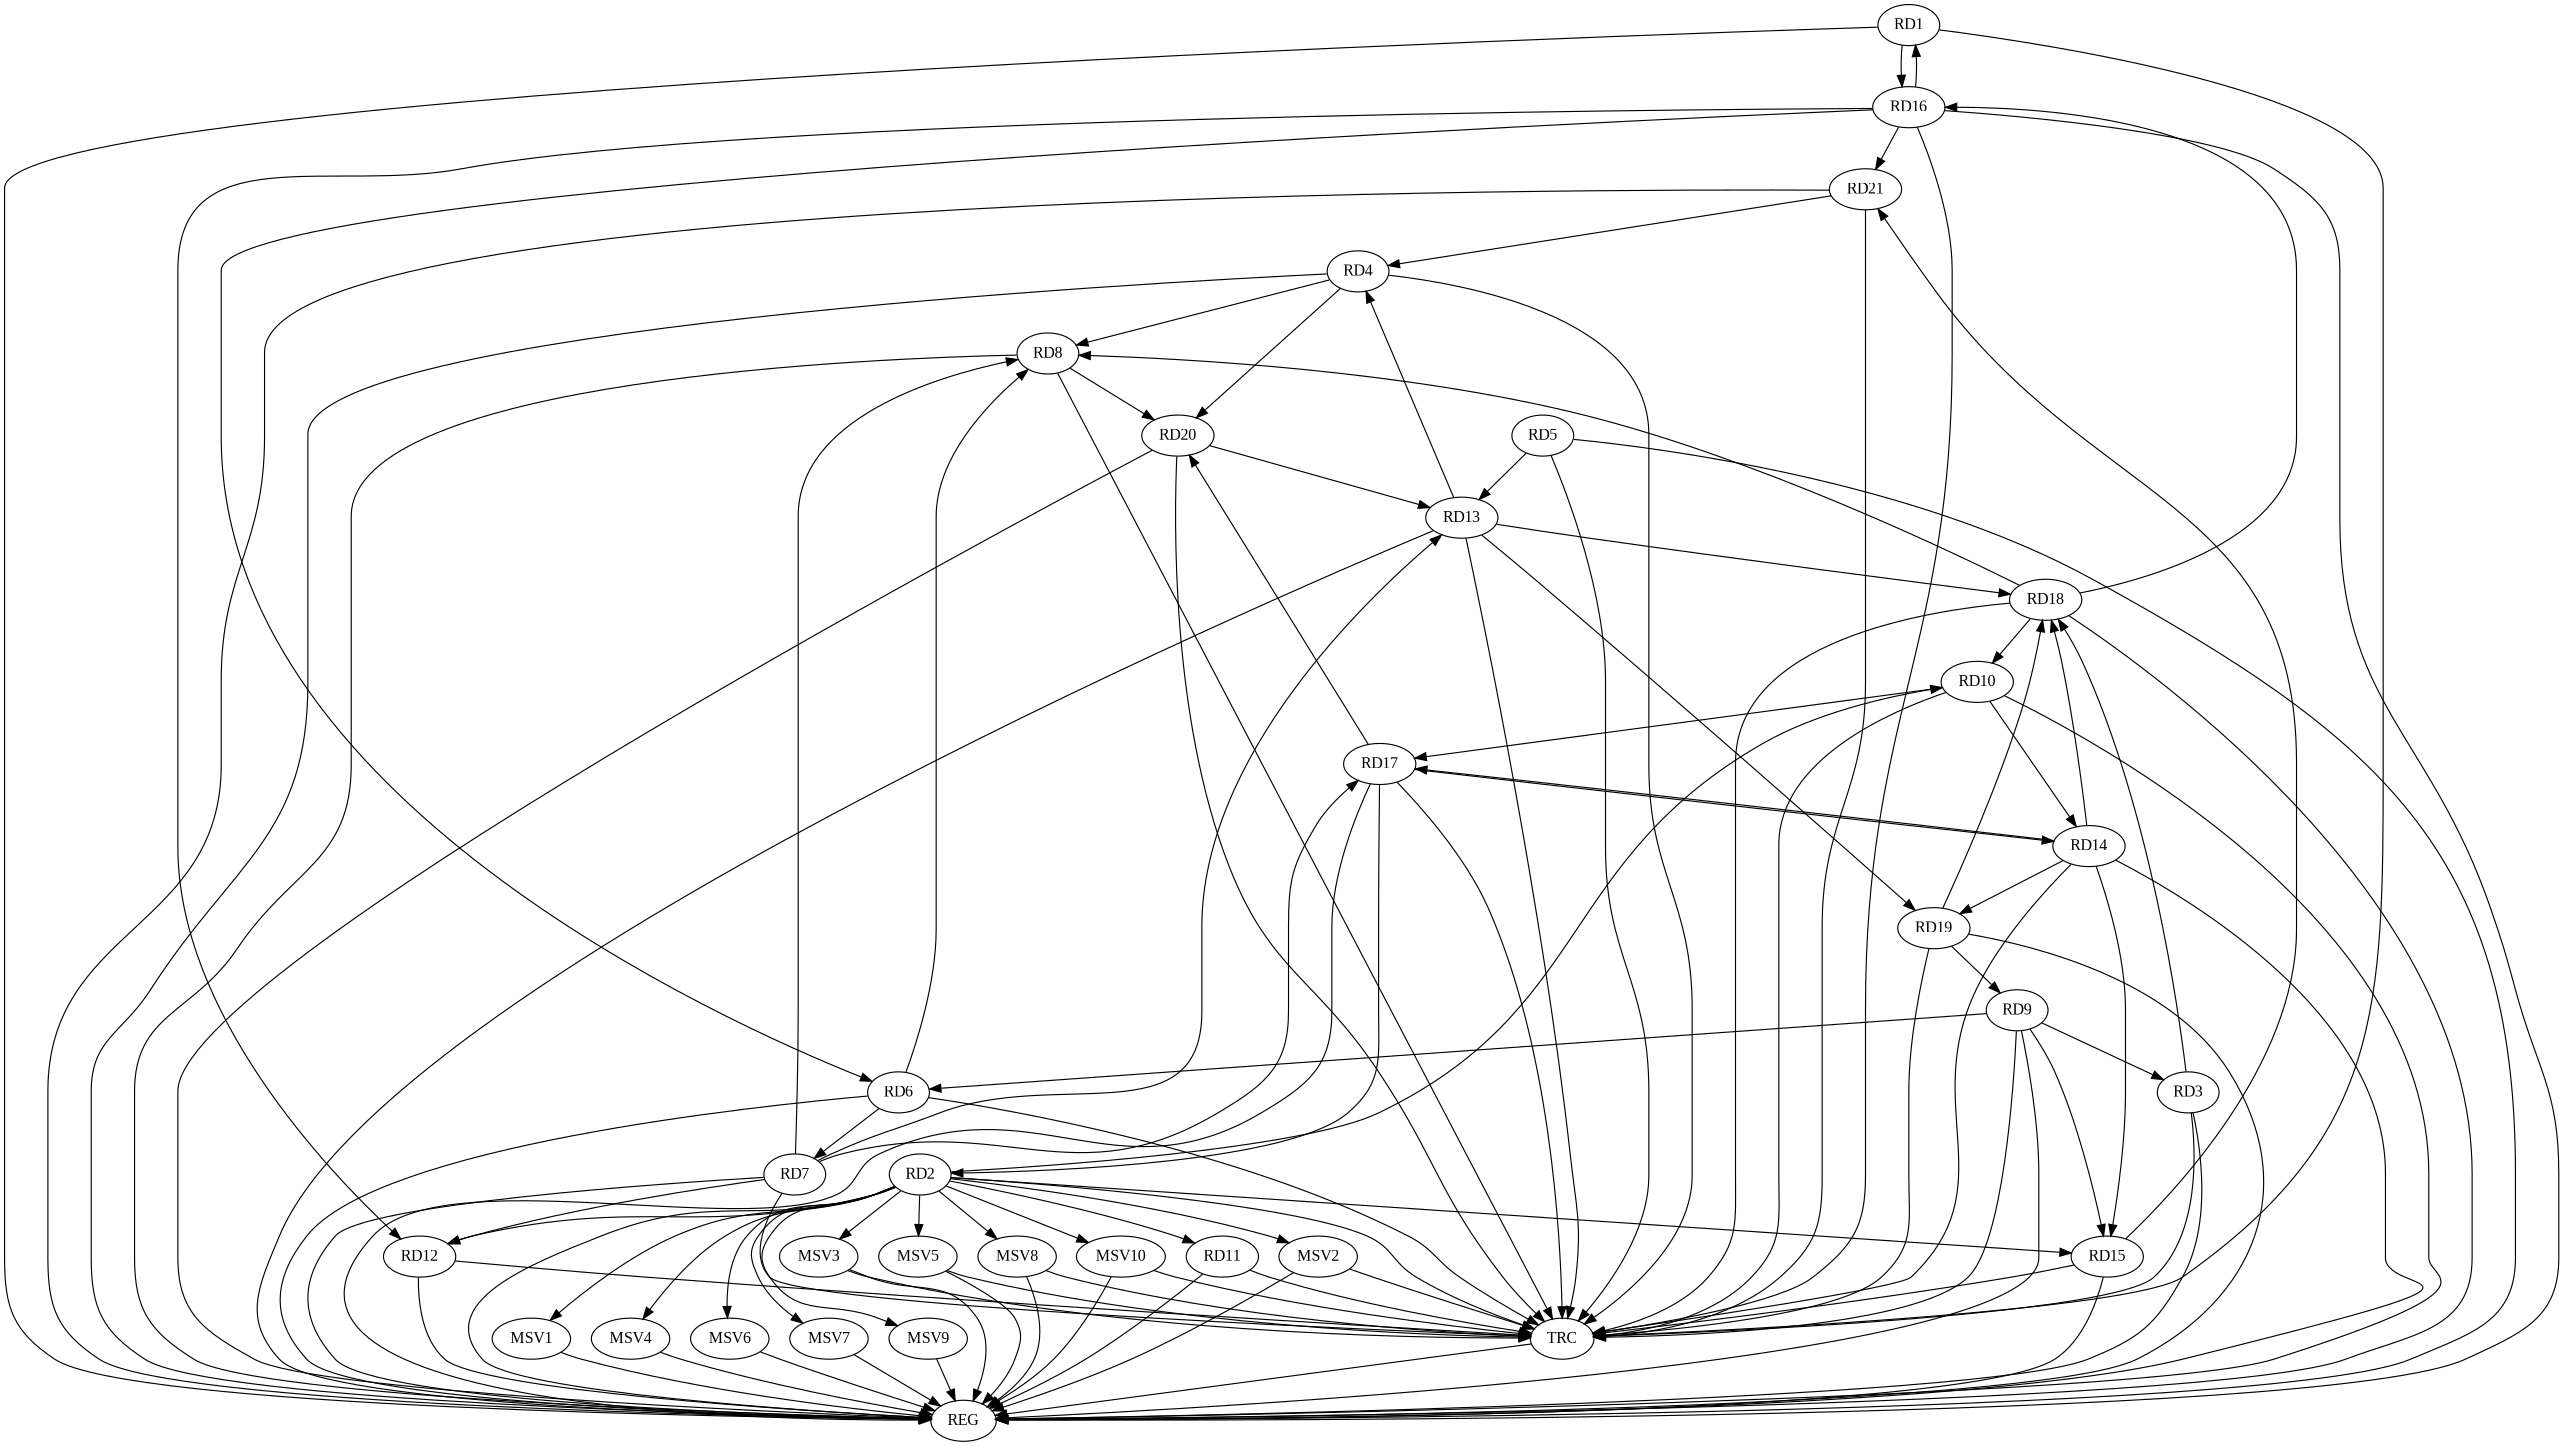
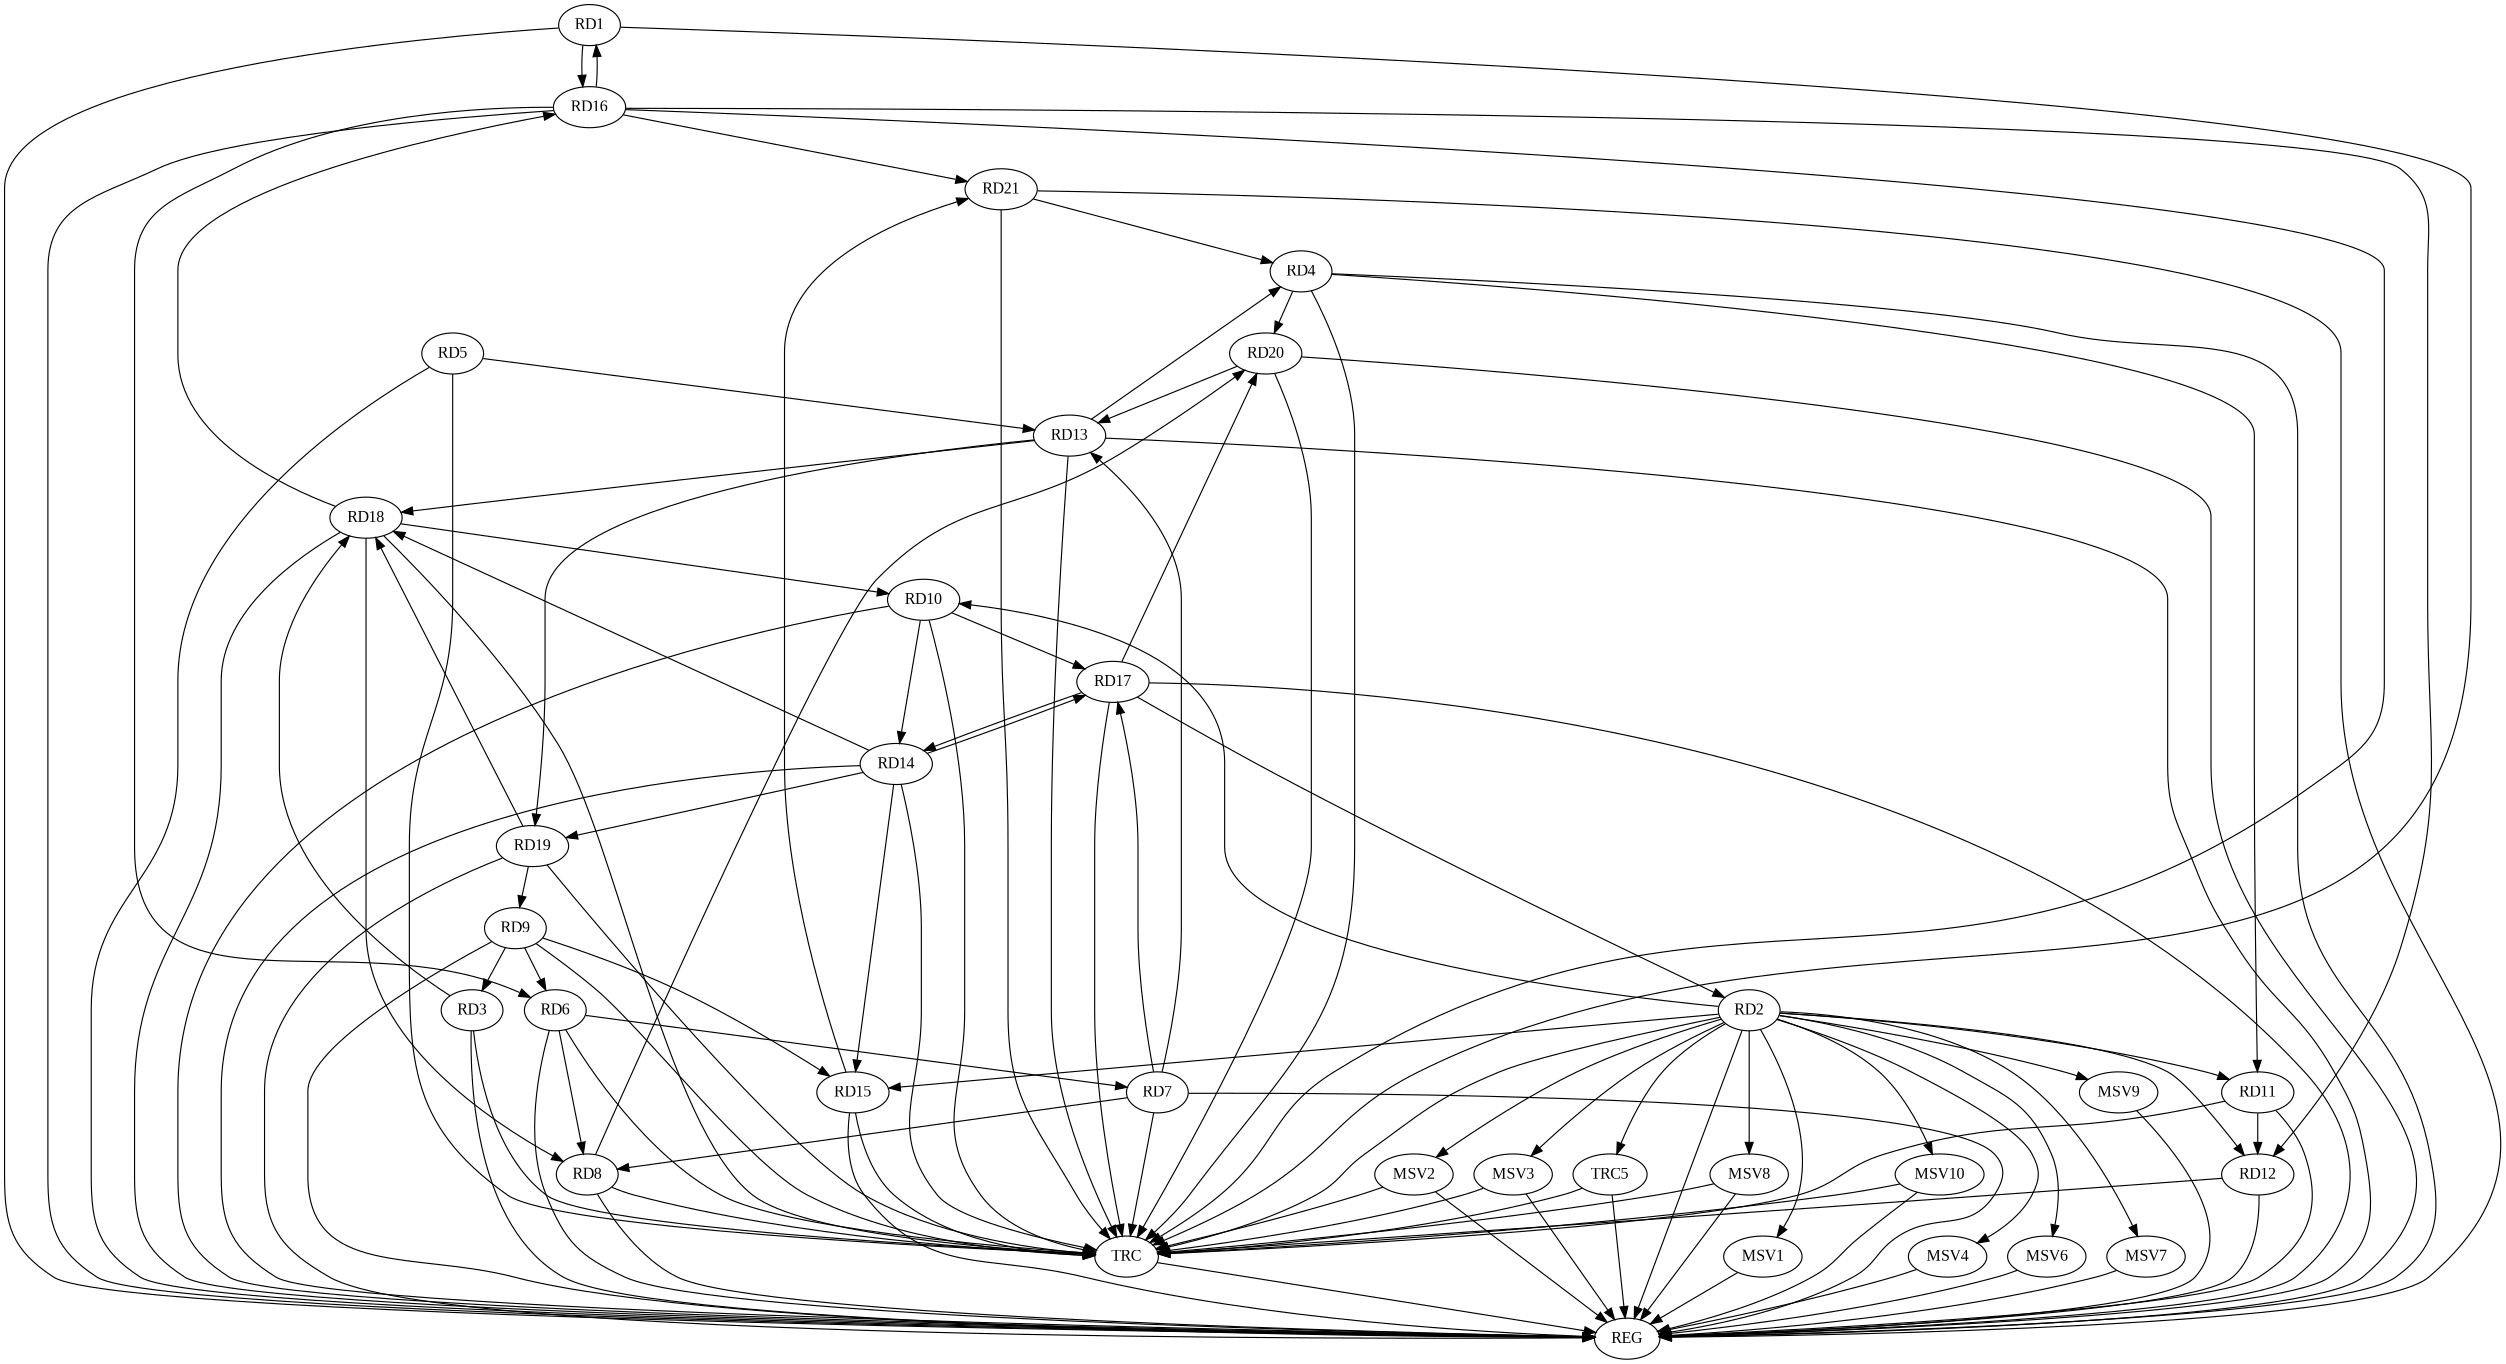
(1209, 311) -> (2113, 366)
(580, 1211) -> (2258, 1128)
(918, 1257) -> (1610, 1174)
